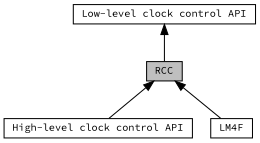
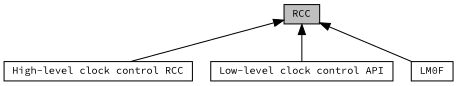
(164, 48) -> (302, 48)
(98, 128) -> (98, 71)
(232, 128) -> (432, 71)
